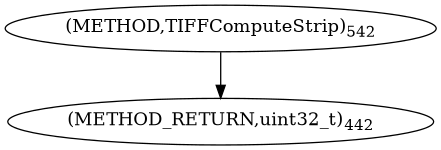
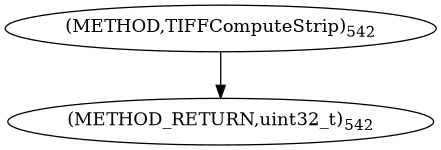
(359, 120) -> (359, 120)
